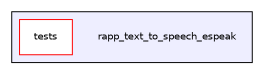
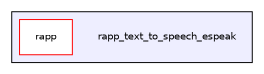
(46, 37) -> (46, 37)
